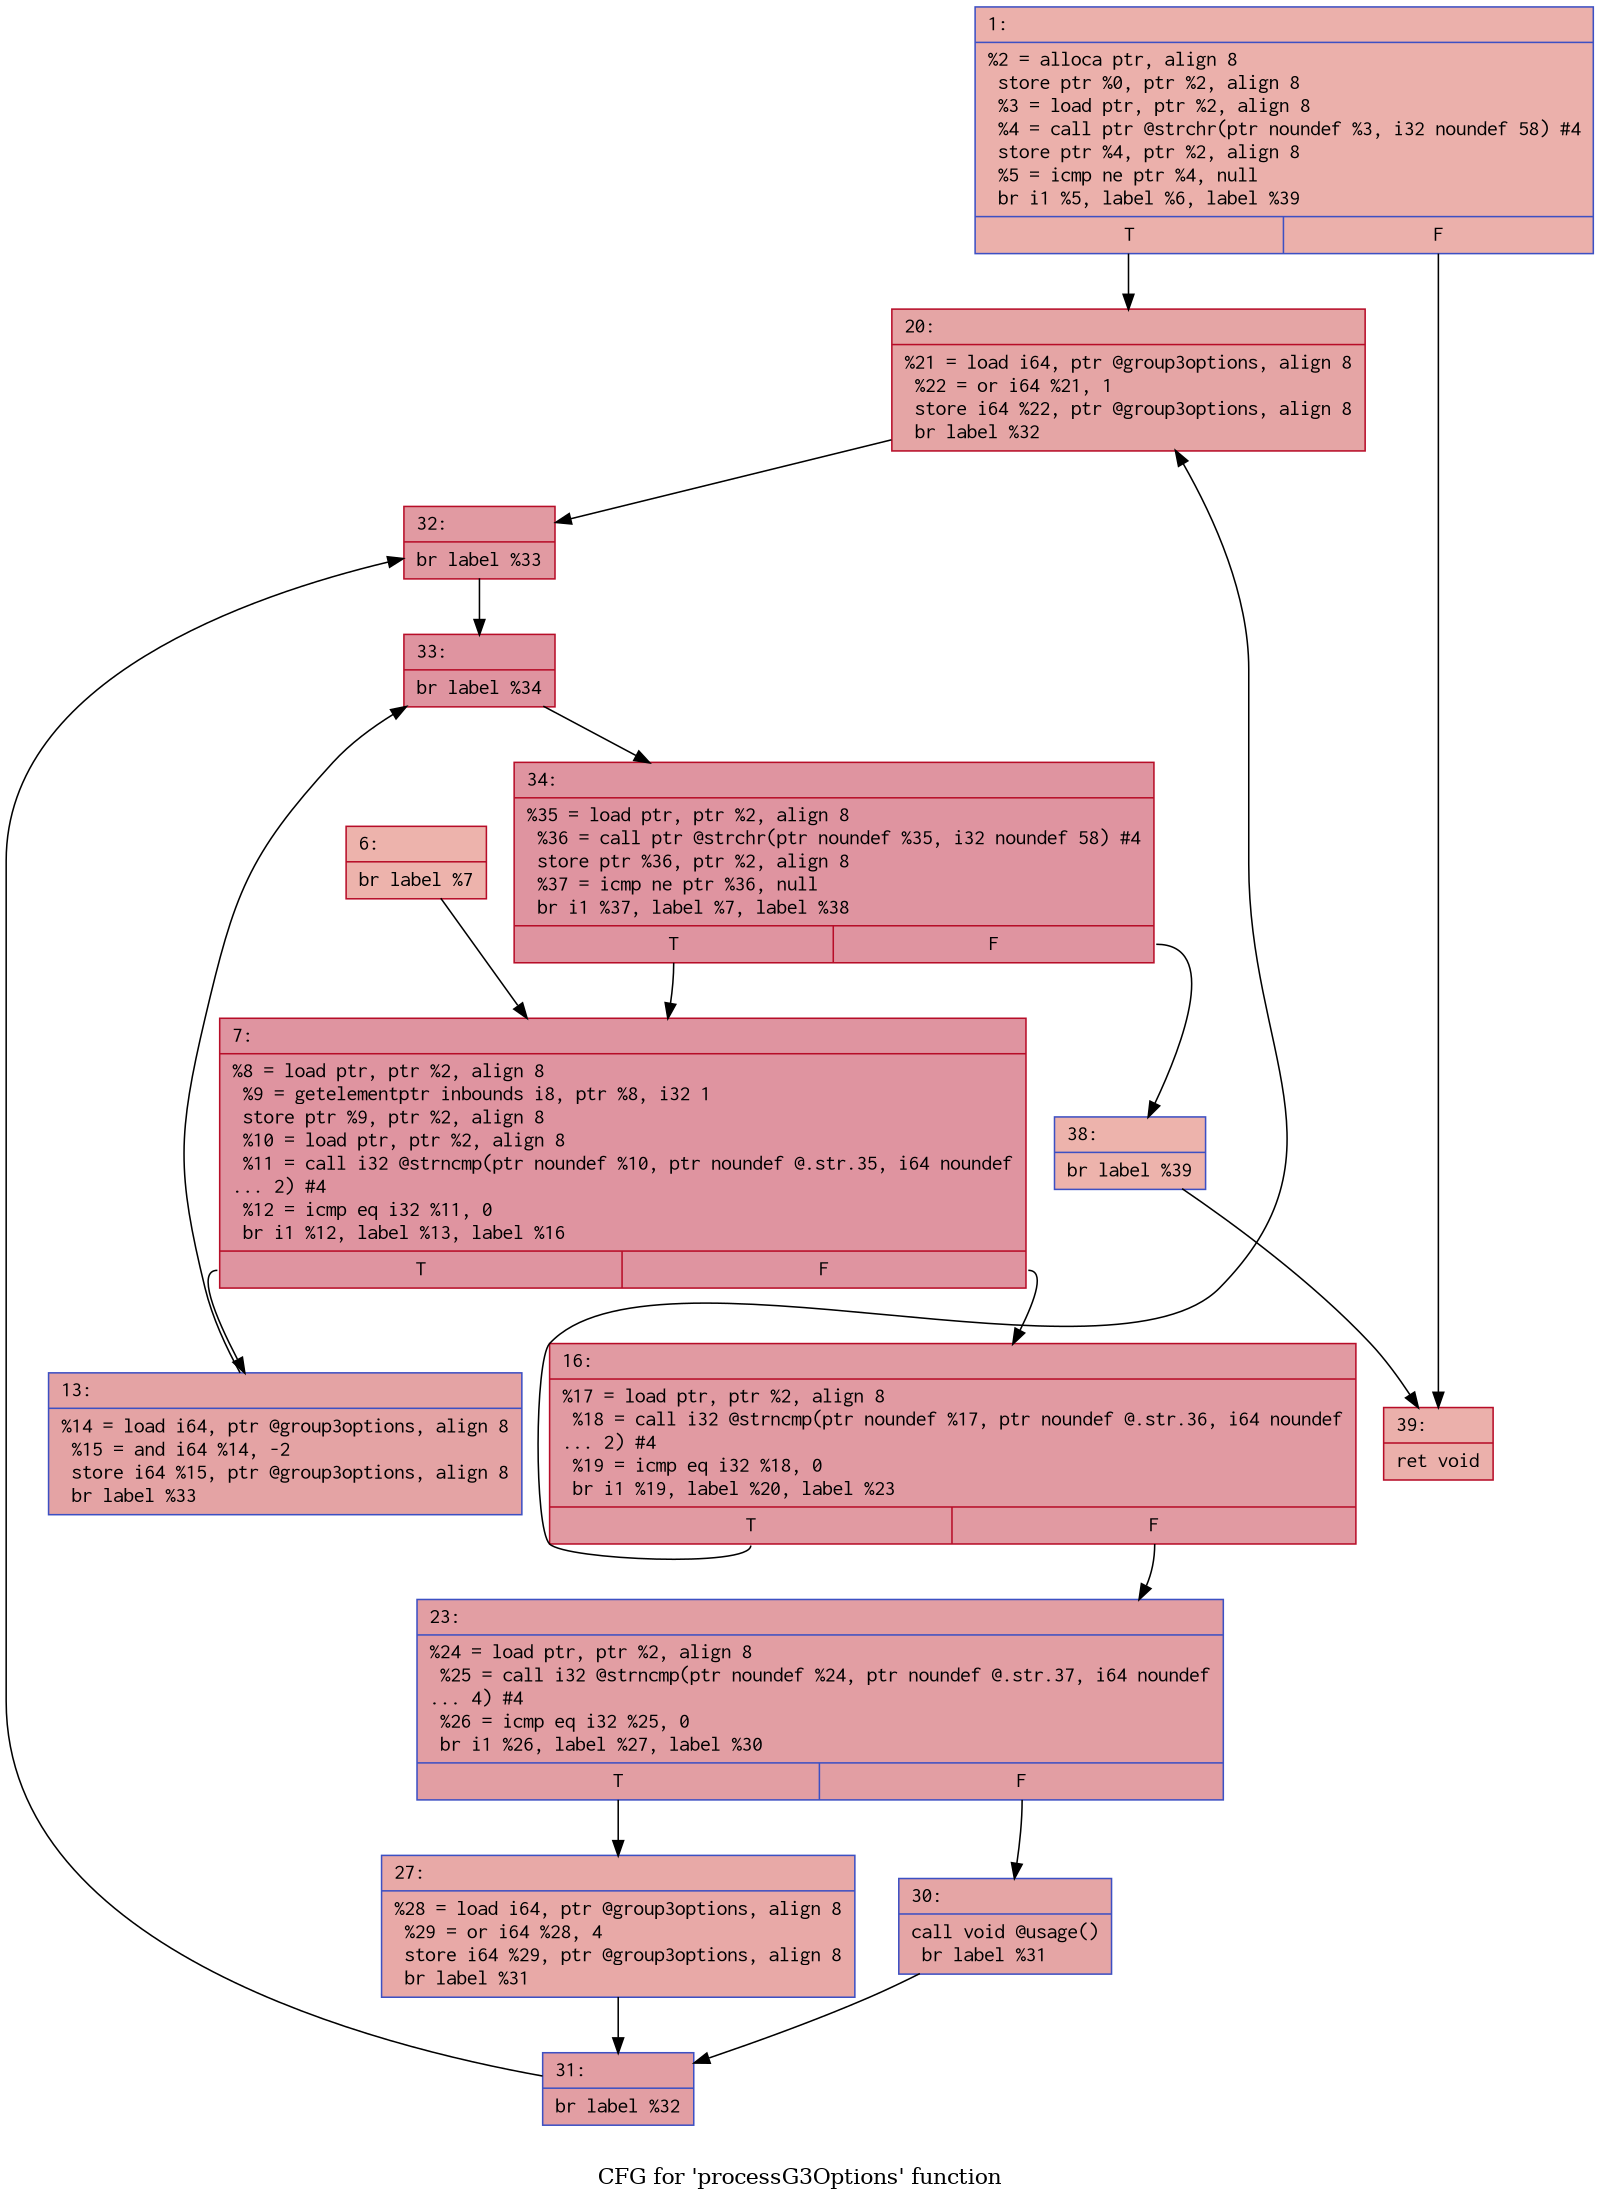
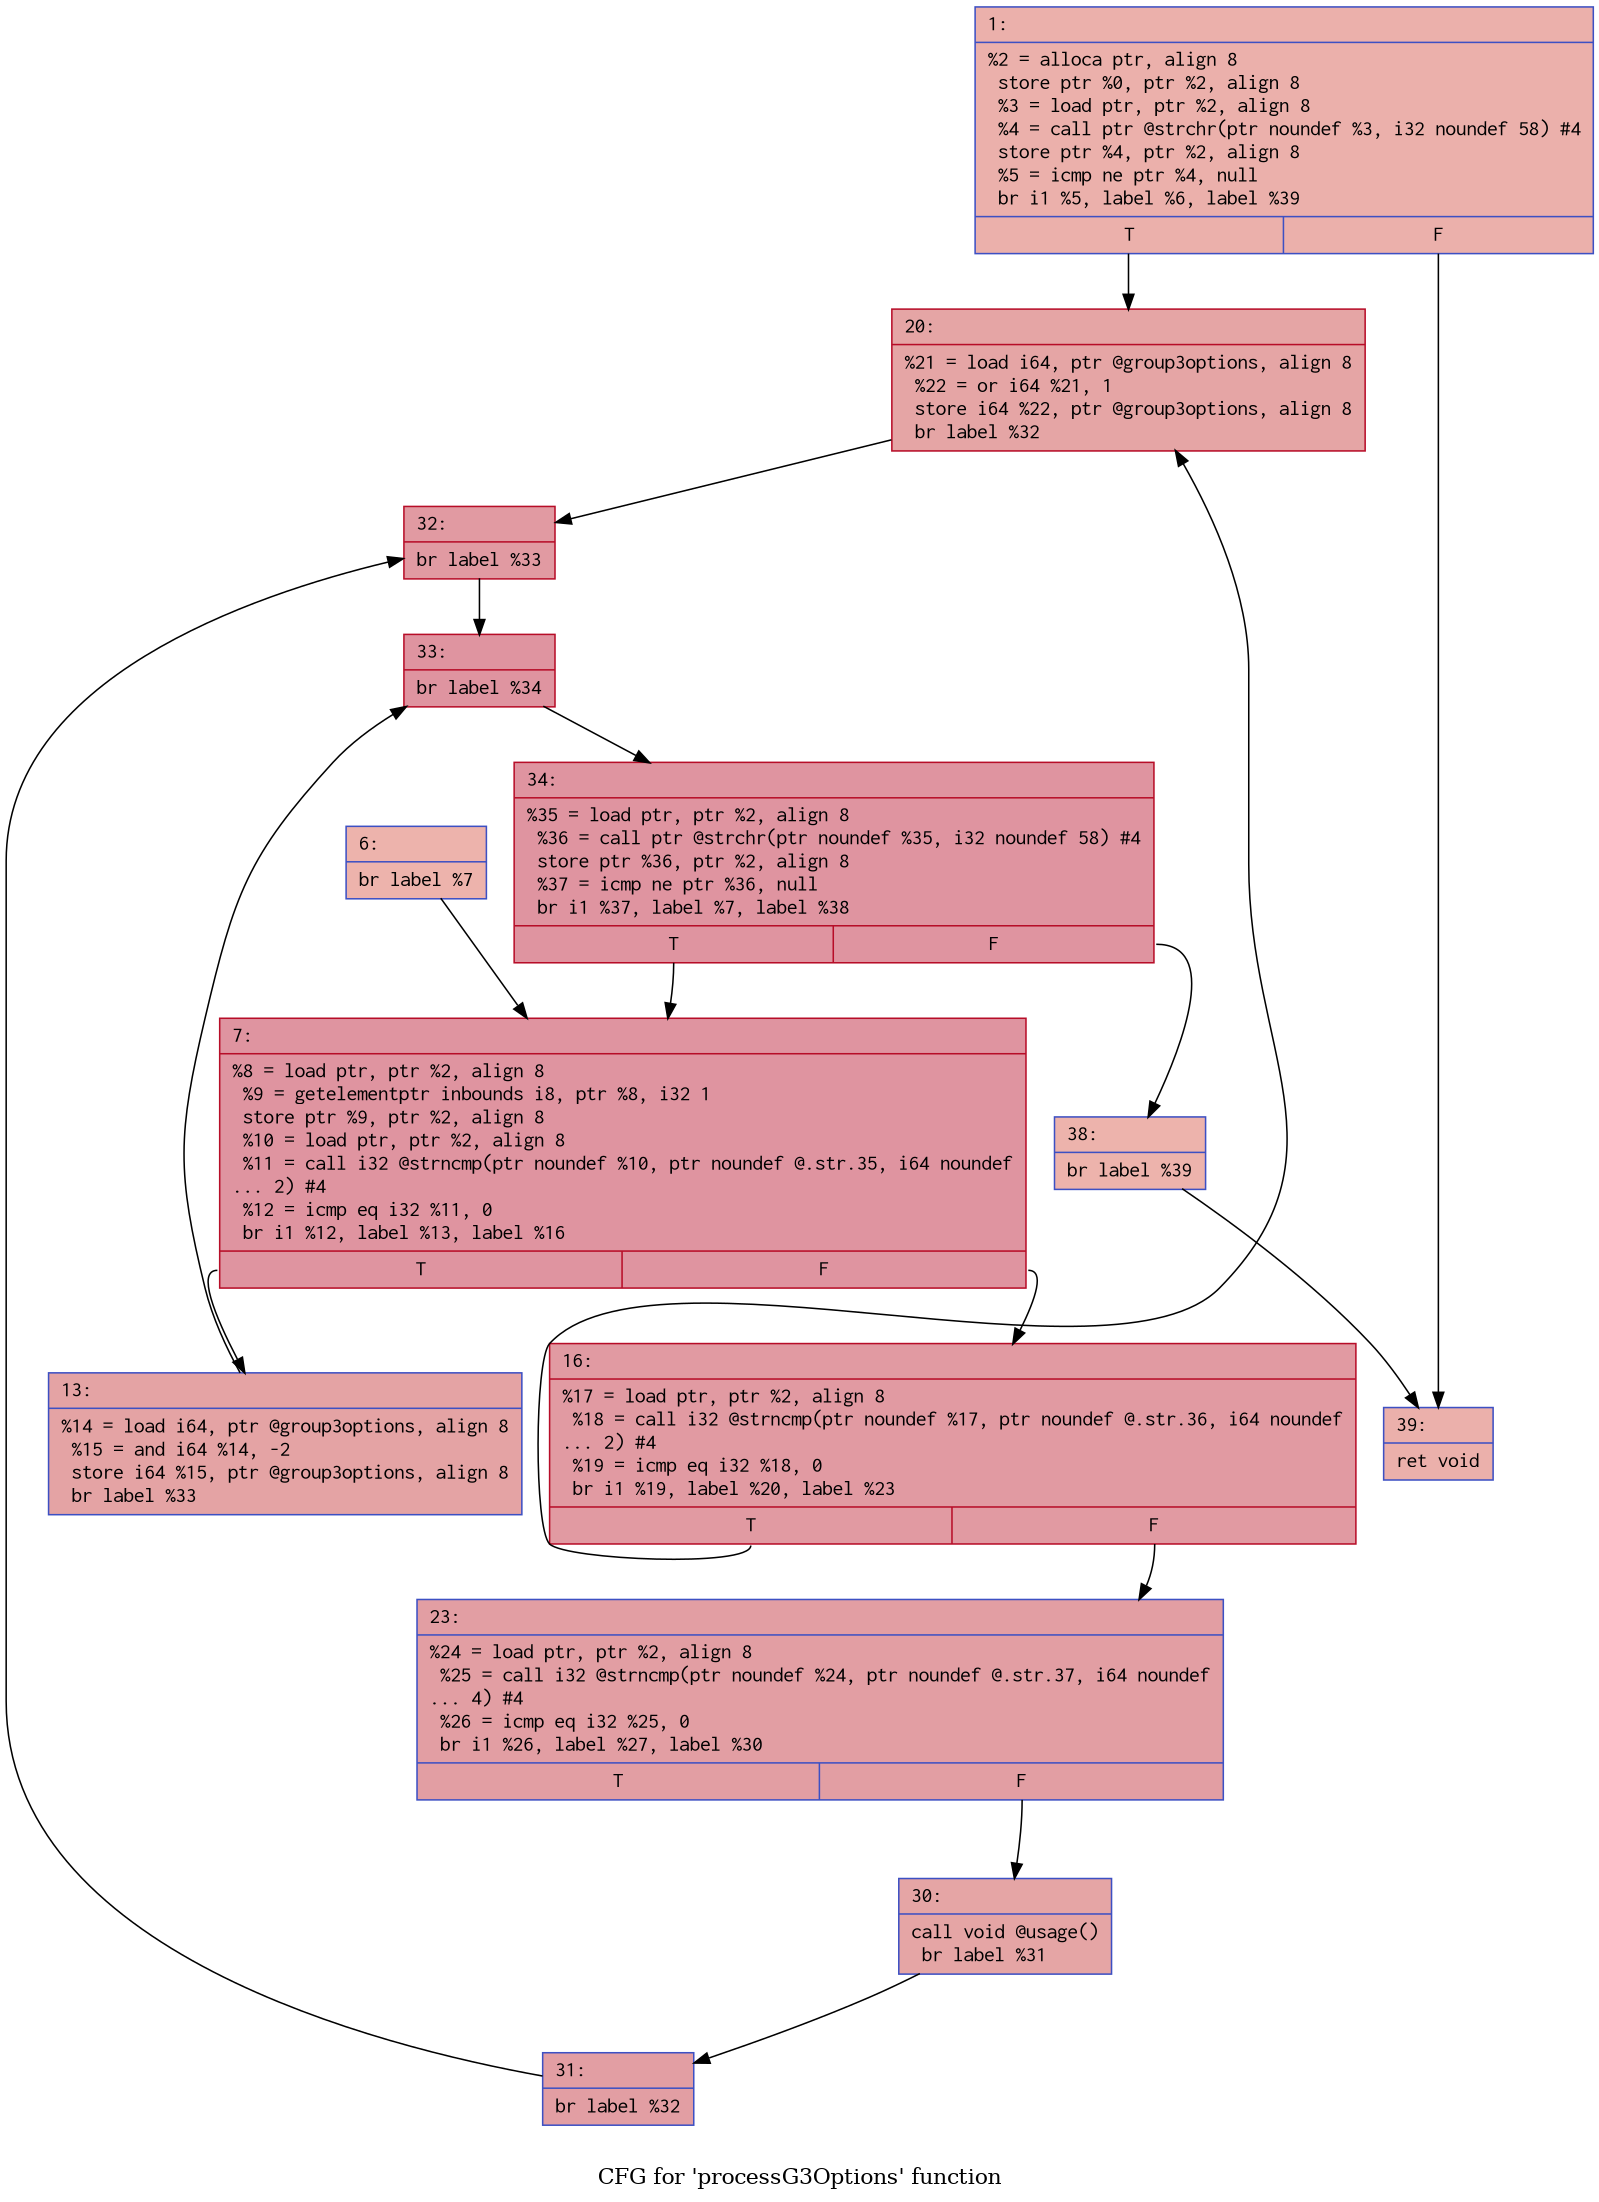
(416, 863) -> (416, 863)
(1438, 1444) -> (1438, 1444)
(618, 1926) -> none
